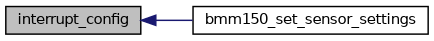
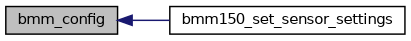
(73, 20) -> (62, 20)
